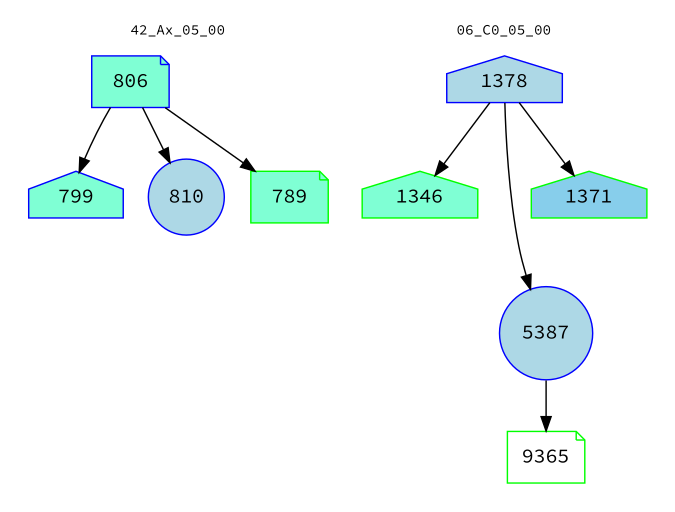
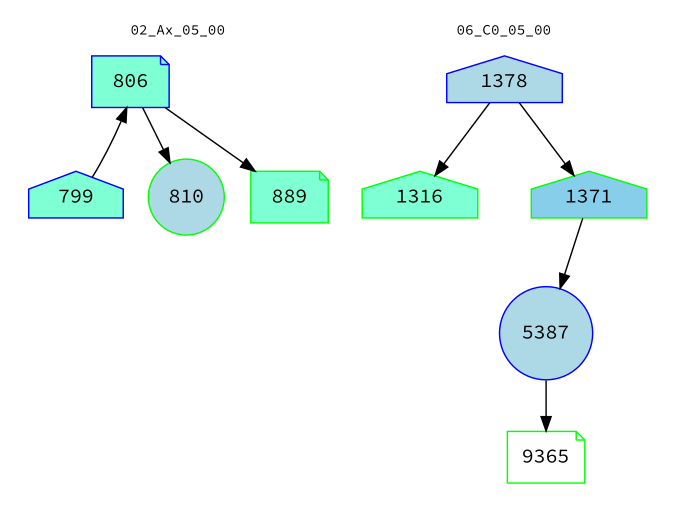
(178, 31) -> (178, 31)
(97, 133) -> (108, 150)
(511, 190) -> (574, 246)
(186, 197) -> (186, 197)
(290, 197) -> (290, 197)
(420, 197) -> (420, 197)
